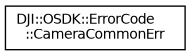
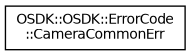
(95, 28) -> (95, 28)
